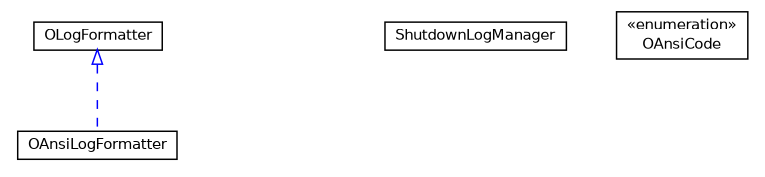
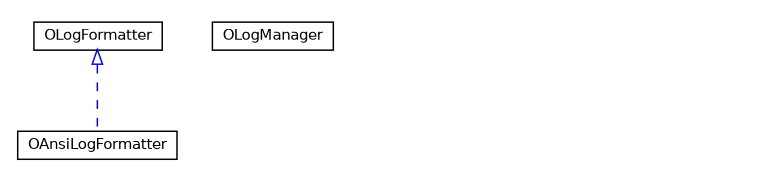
none -> (273, 35)
(475, 35) -> none
(681, 35) -> none
